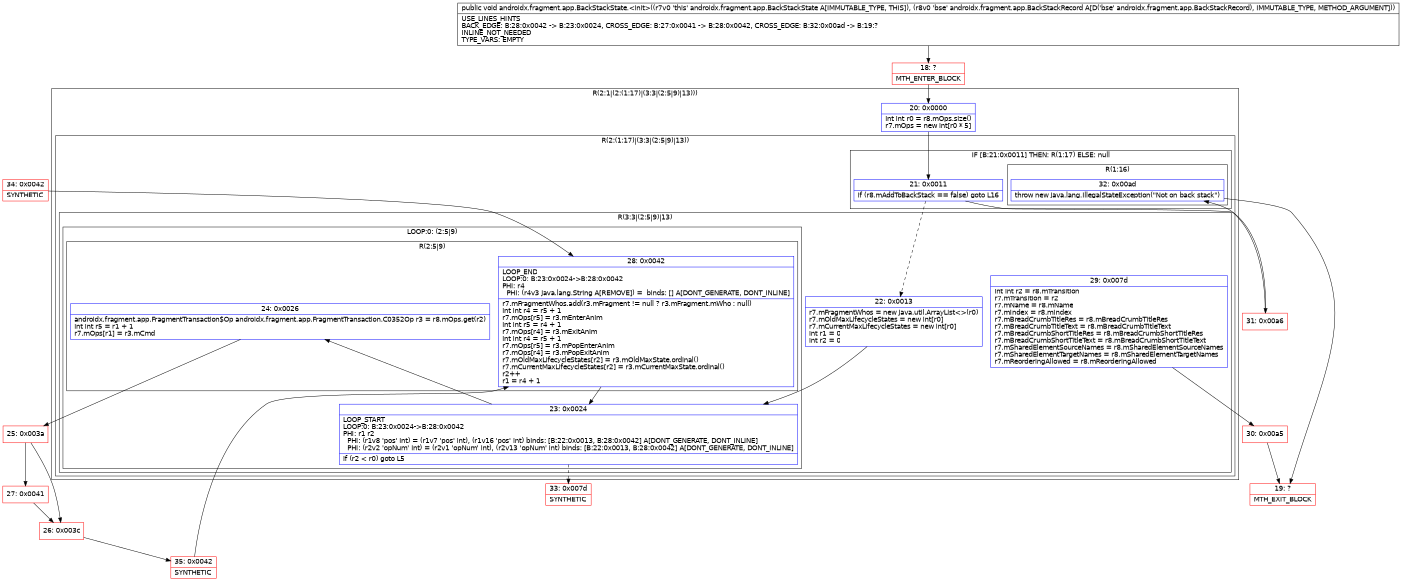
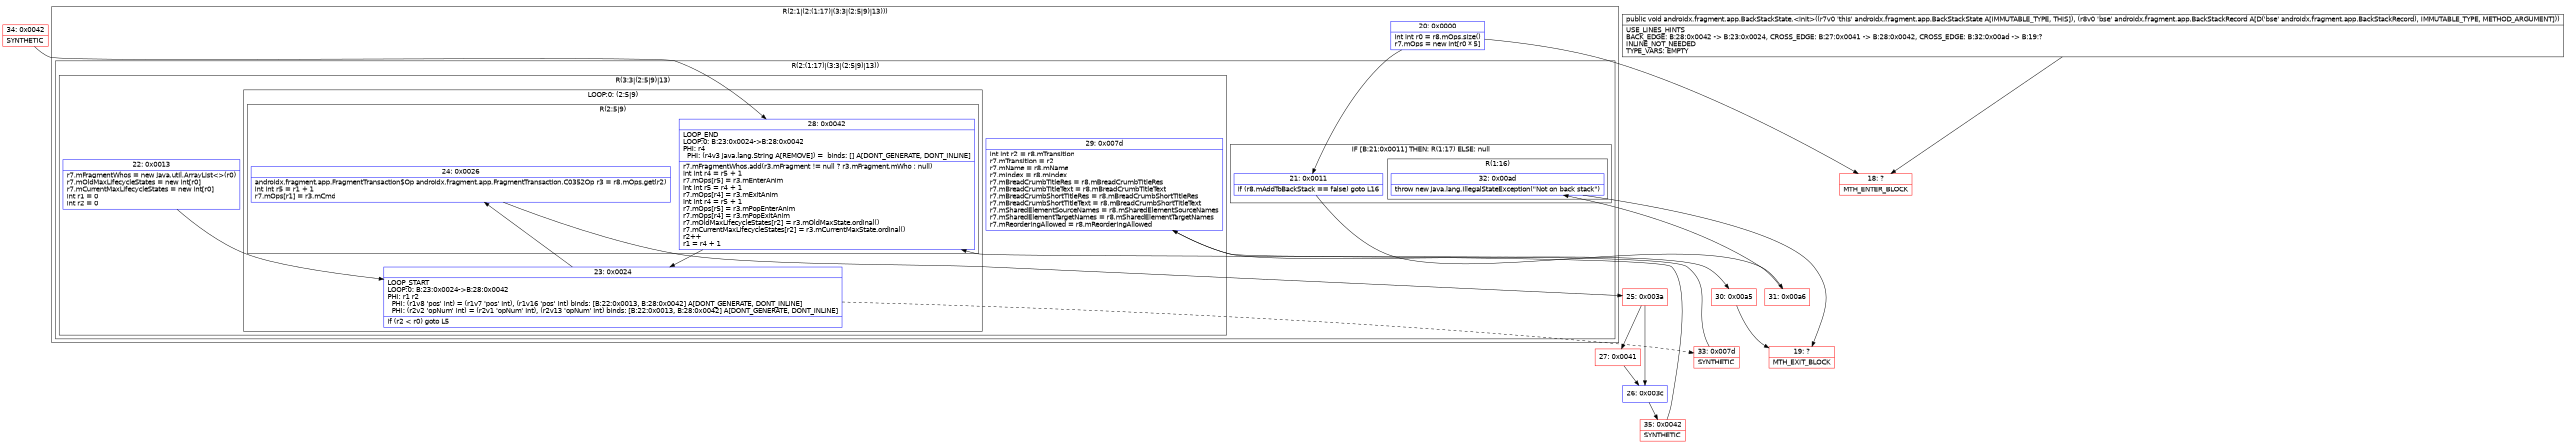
(928, 91) -> (1676, 84)
(914, 247) -> none
none -> (1473, 257)
(62, 531) -> (1645, 394)
